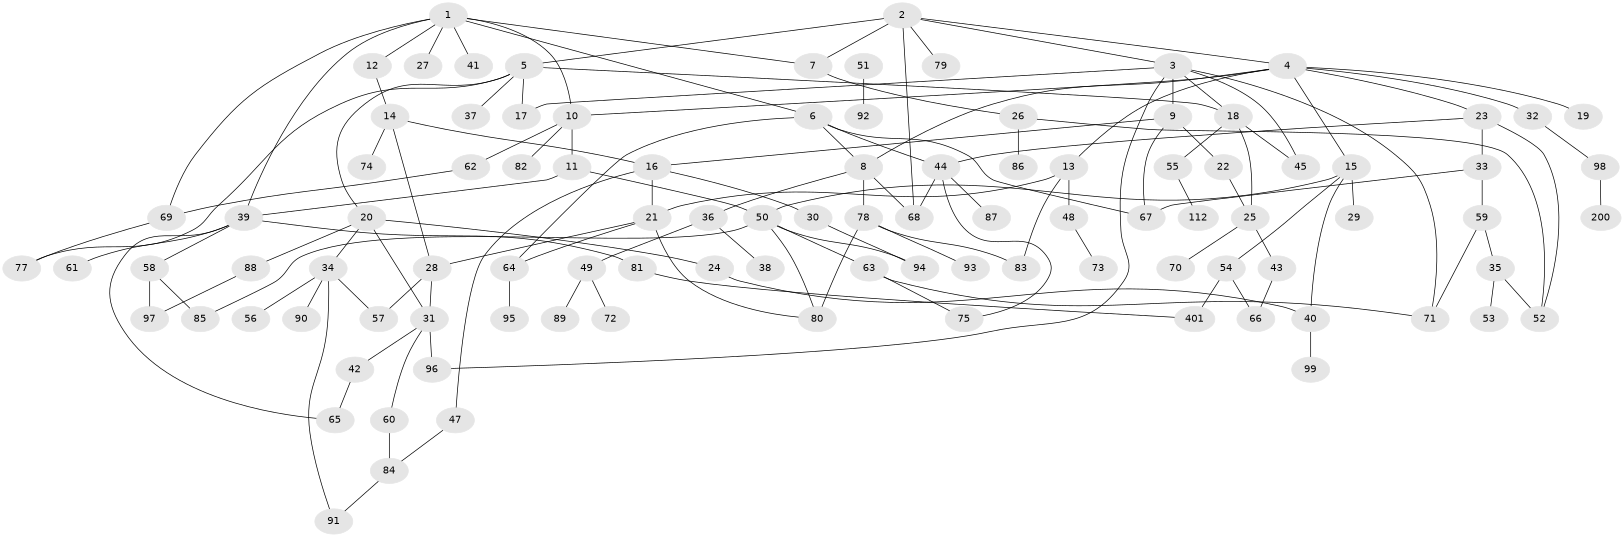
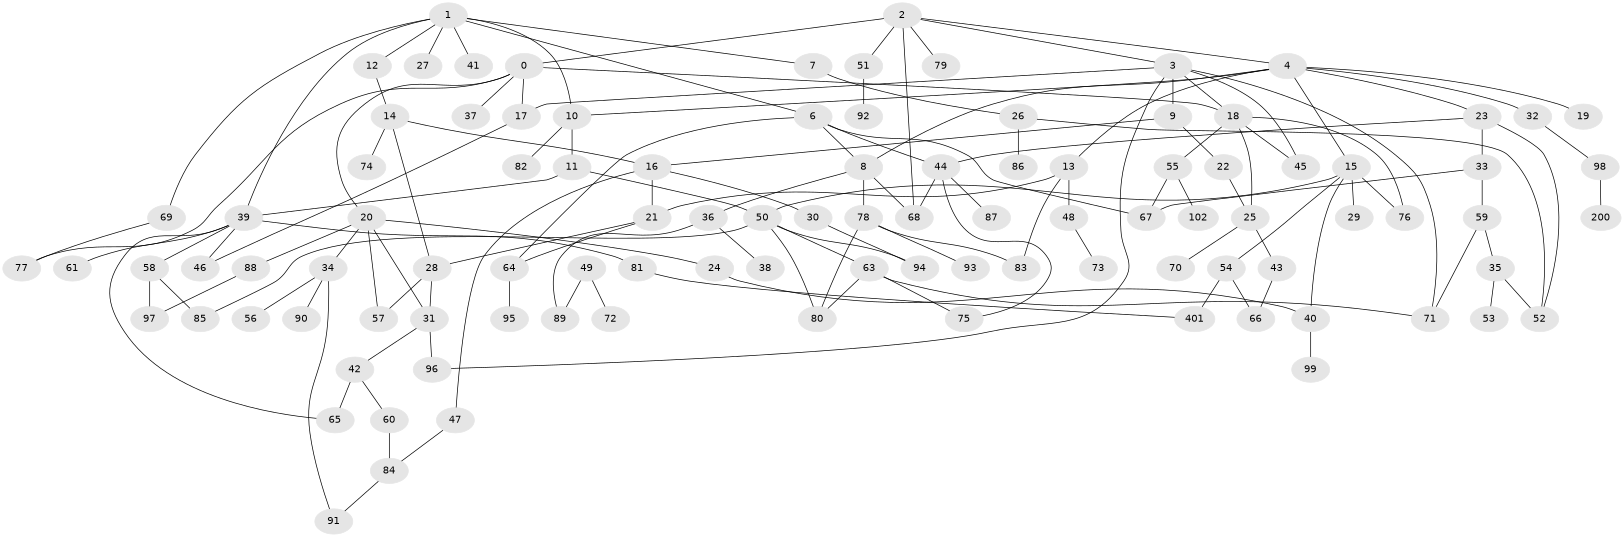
(858, 41) -> (883, 41)
(524, 66) -> (524, 66)
(1145, 164) -> (1160, 193)
(471, 167) -> none
(1198, 218) -> (1198, 218)
none -> (1405, 218)
(647, 242) -> (617, 234)
none -> (200, 268)
(353, 294) -> (373, 268)
(713, 295) -> (846, 292)
(403, 368) -> (372, 395)
